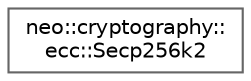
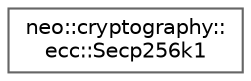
(126, 40) -> (126, 40)
